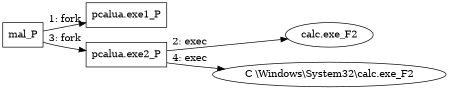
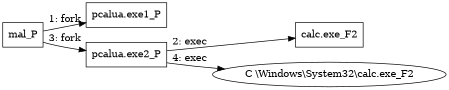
(329, 35) -> (329, 35)
